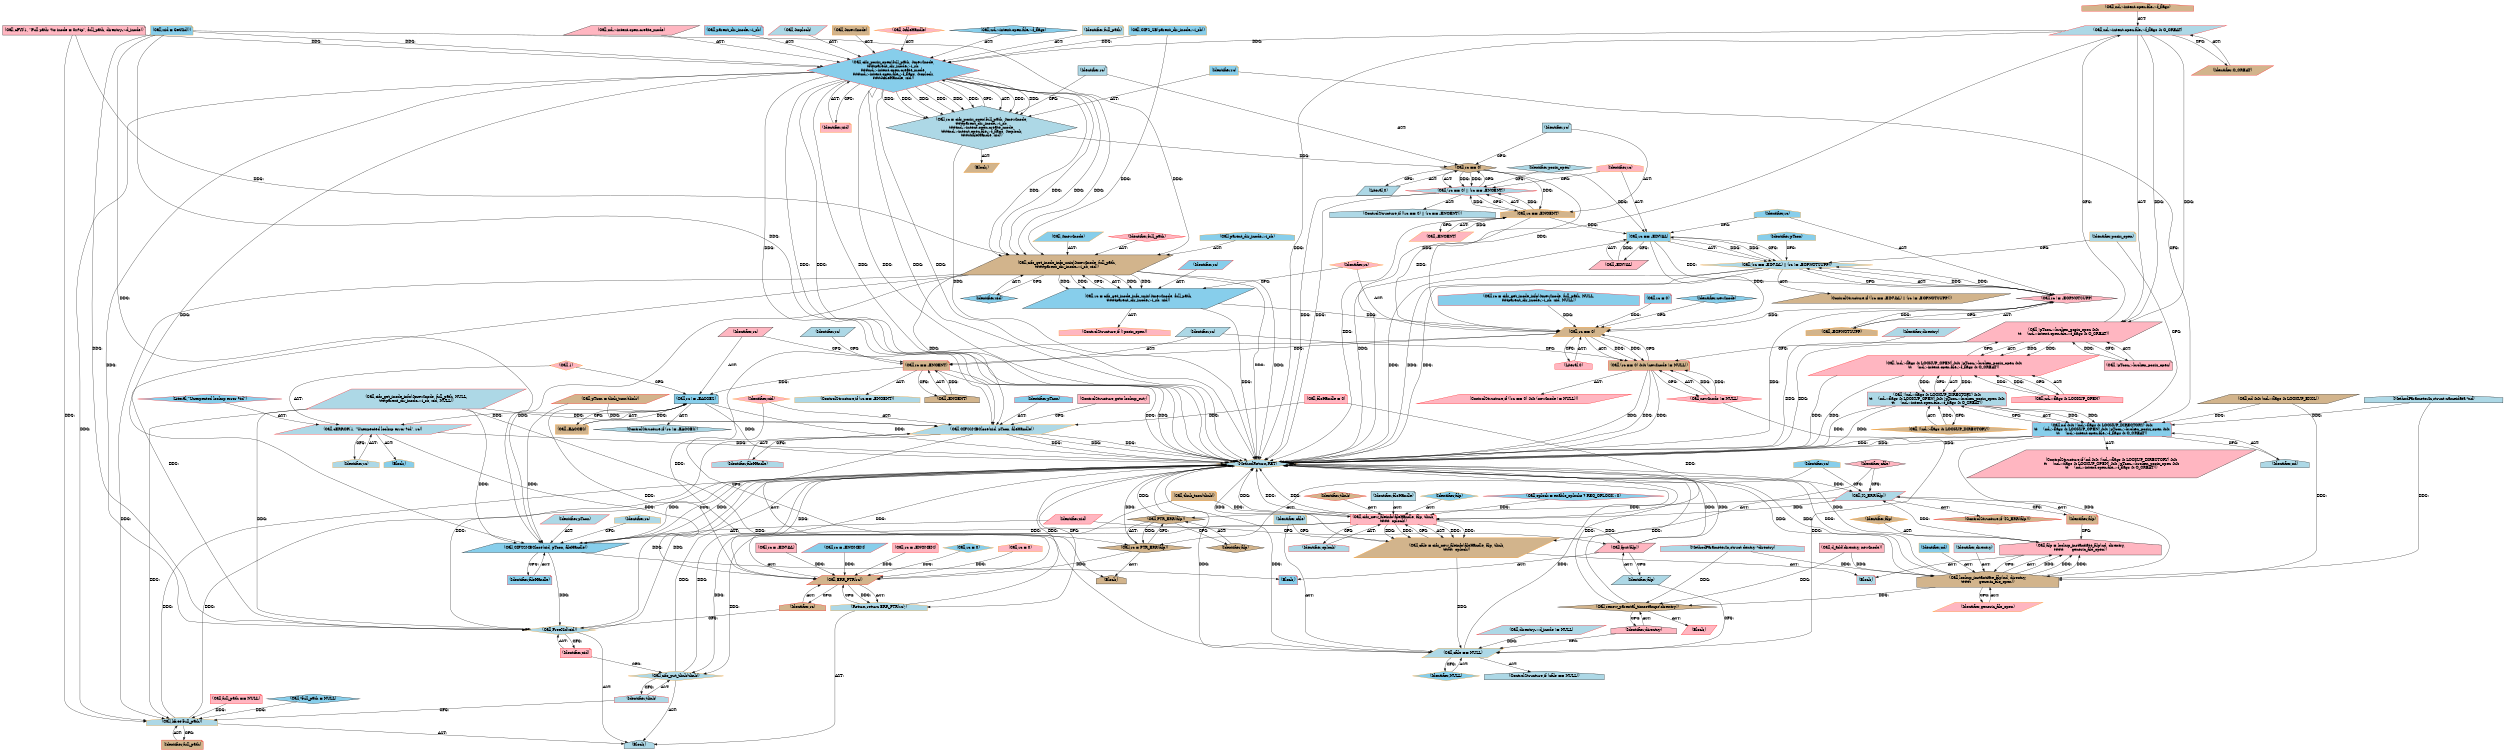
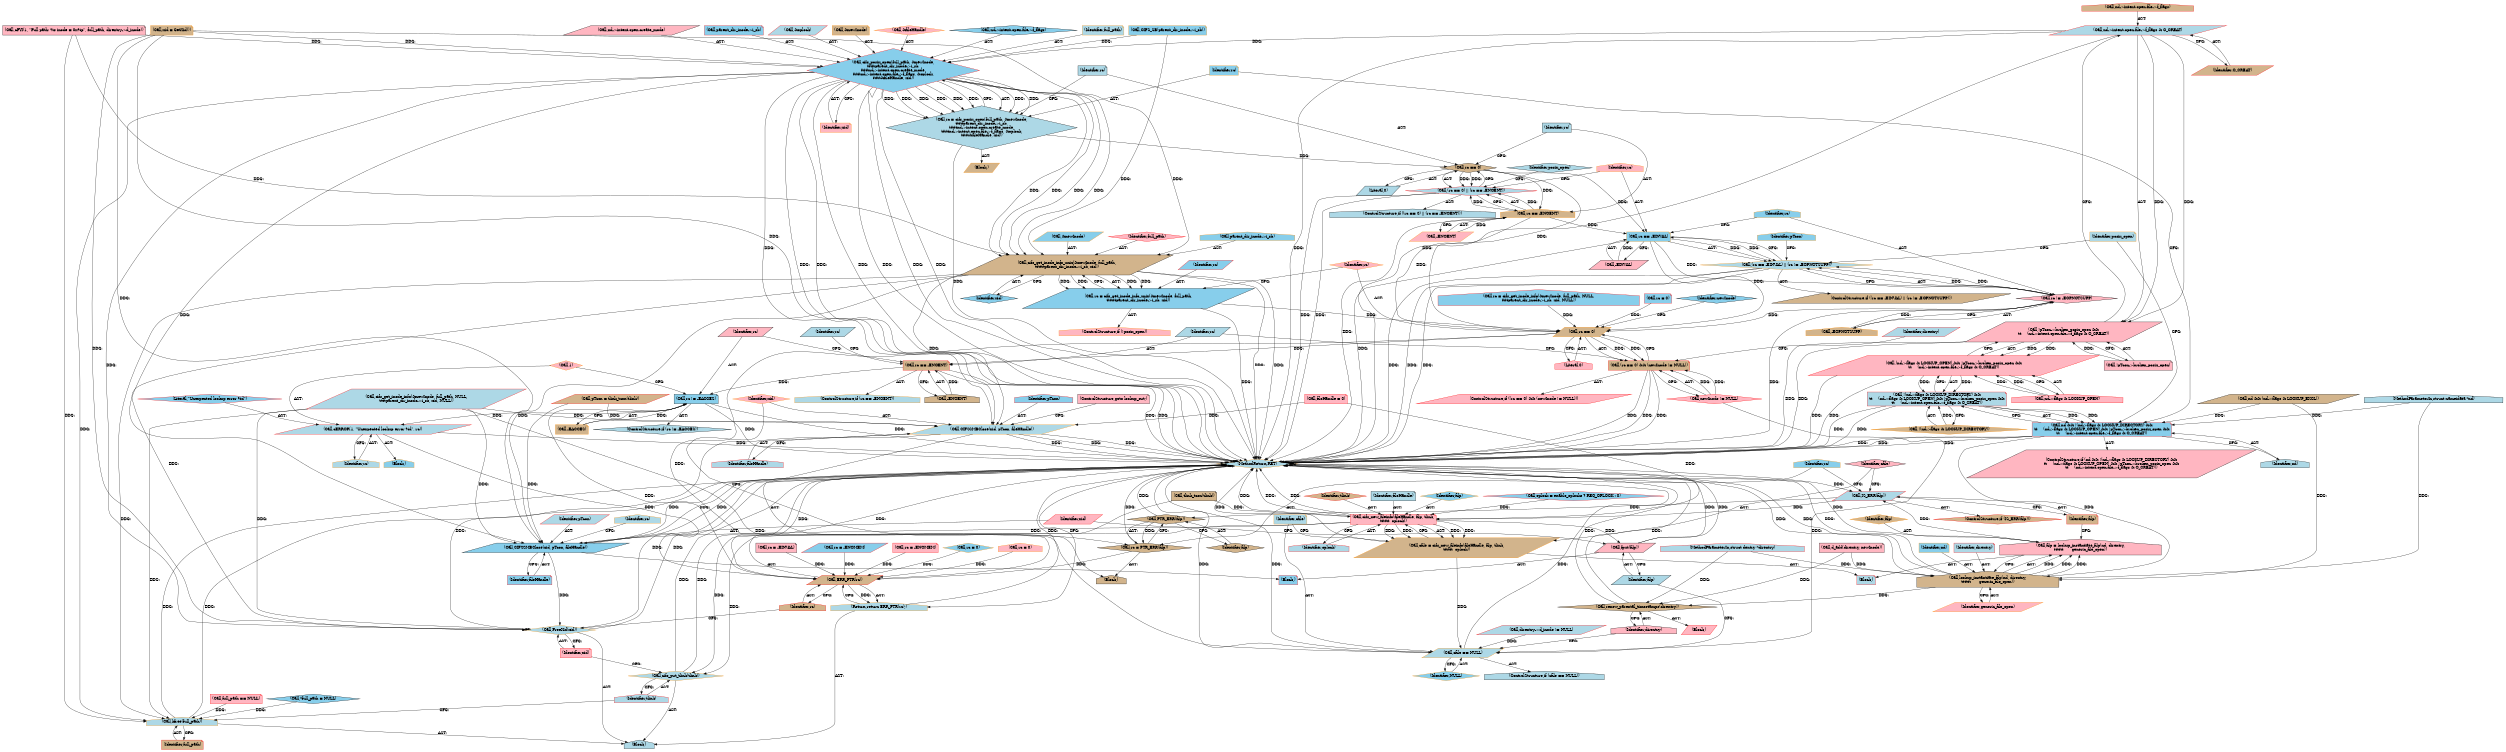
(172, 30) -> (172, 30)
(1194, 496) -> (1194, 496)
